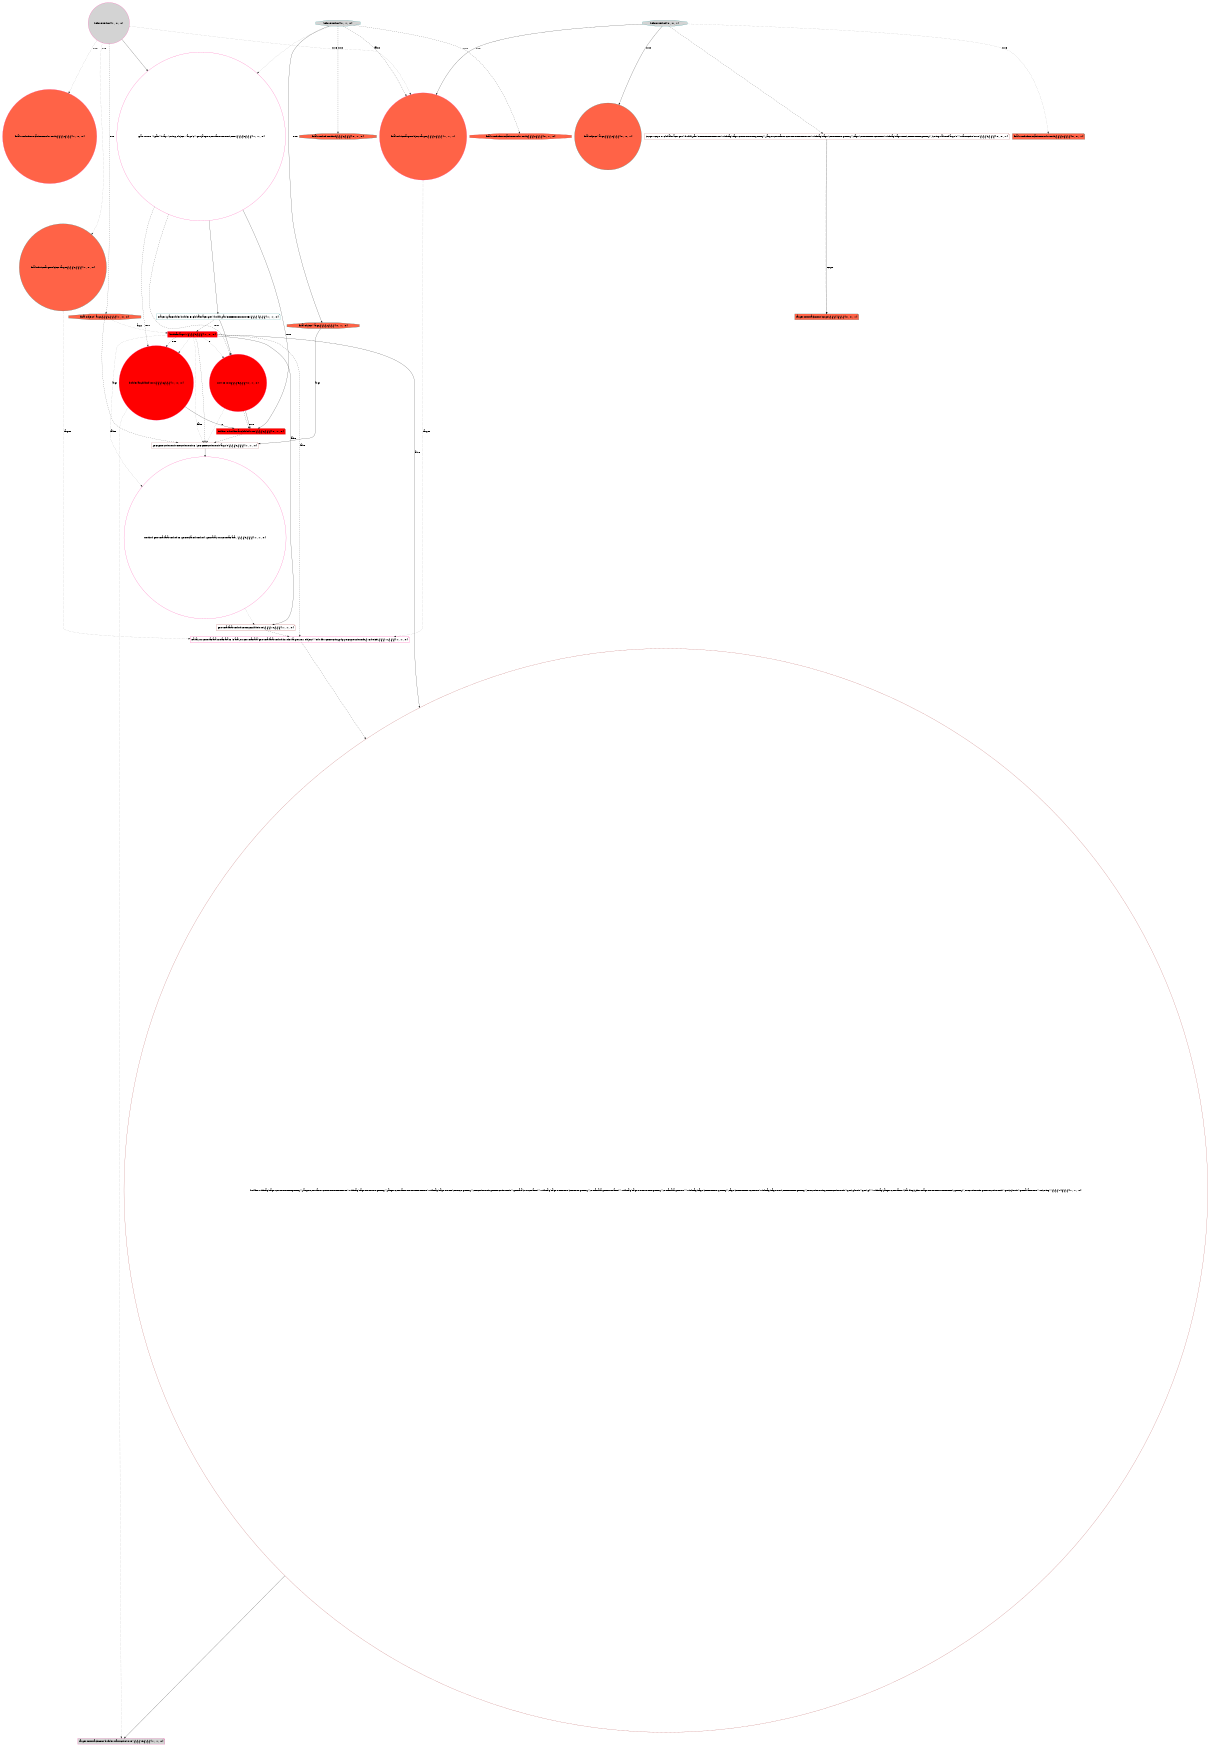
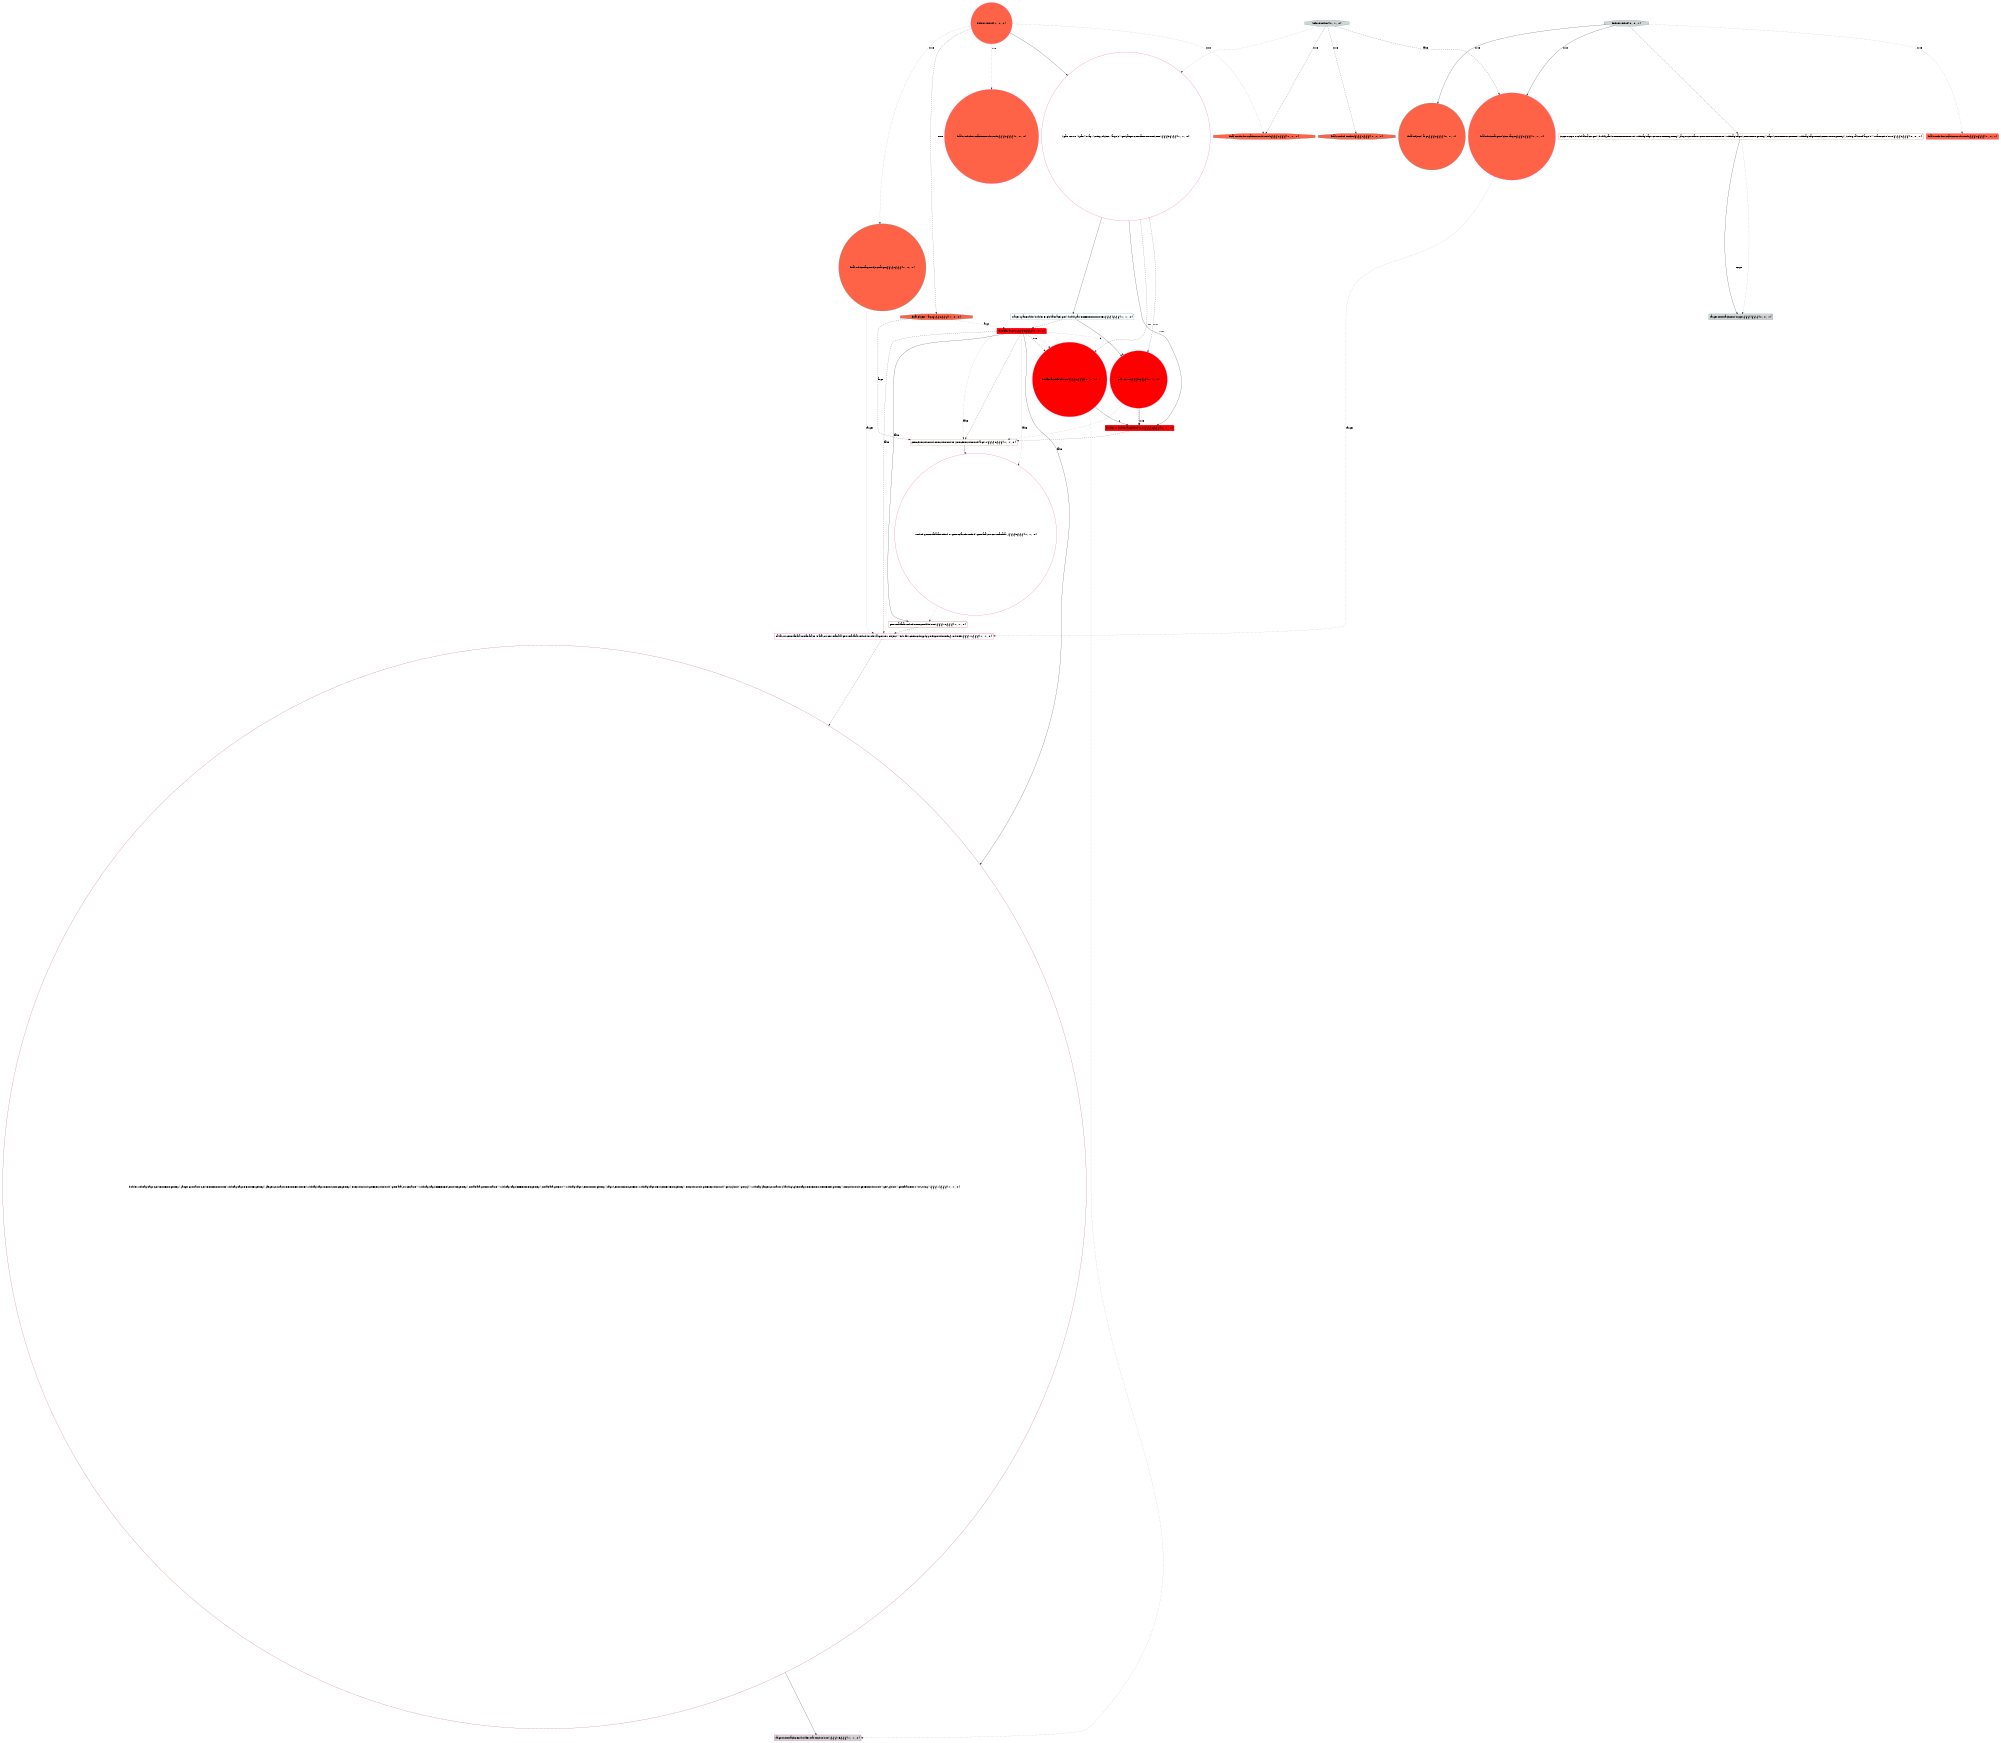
(109, 23) -> (992, 23)
(280, 44) -> (1161, 37)
(1049, 137) -> (1963, 137)
(827, 317) -> (1741, 317)
(323, 326) -> none
